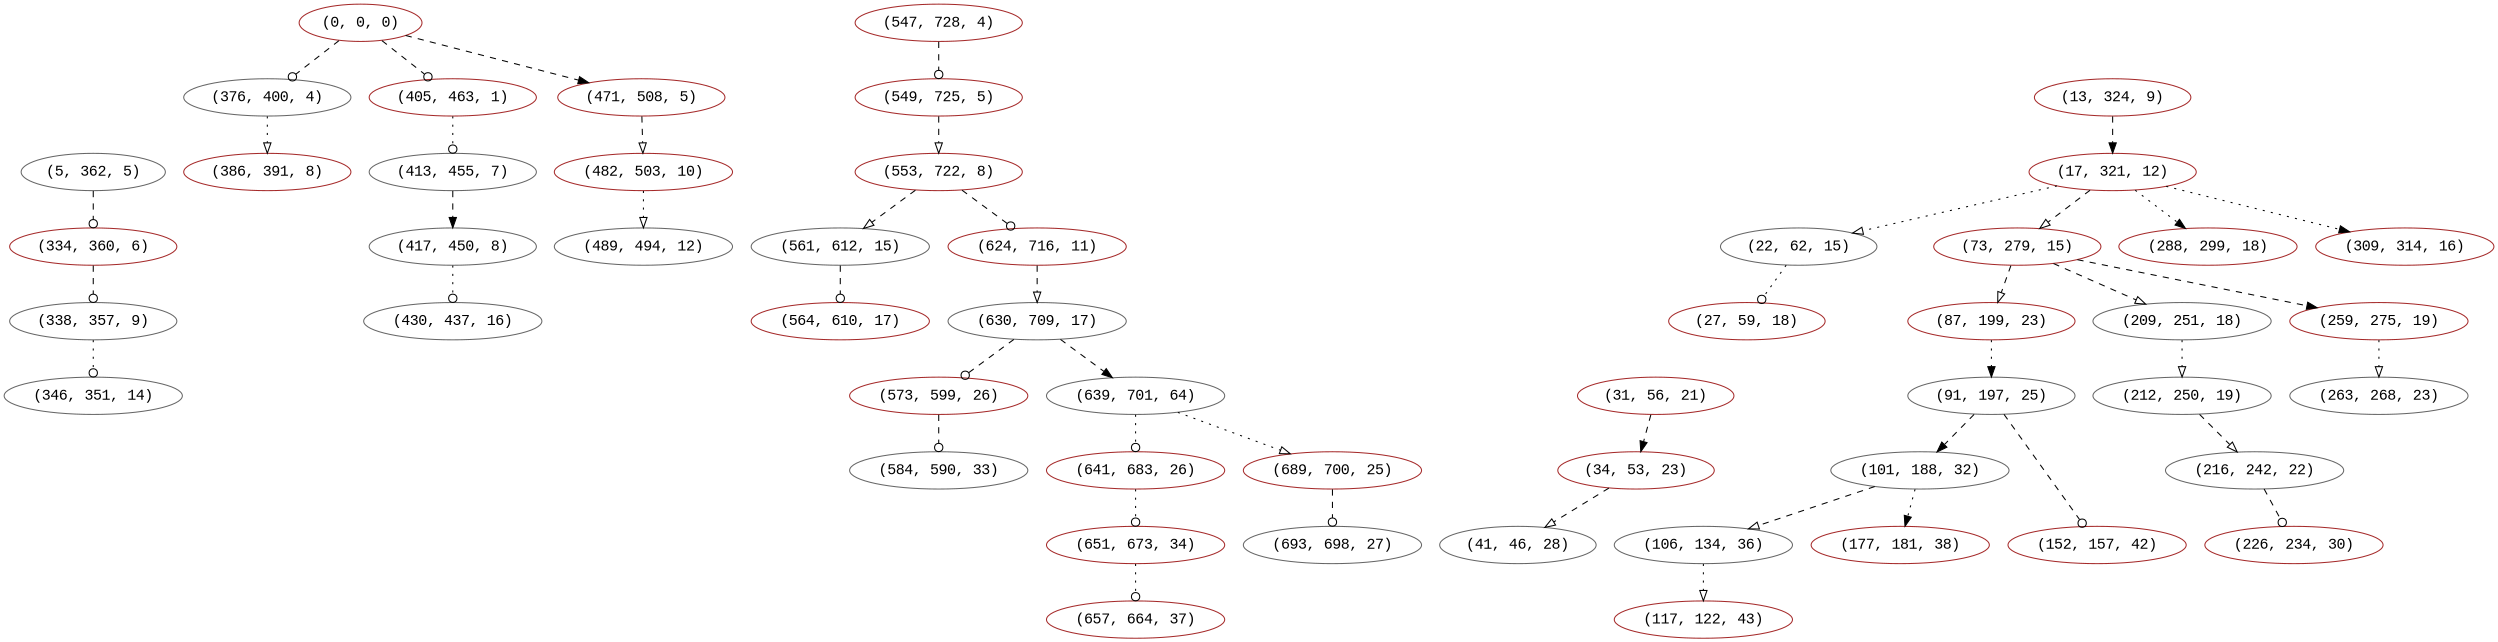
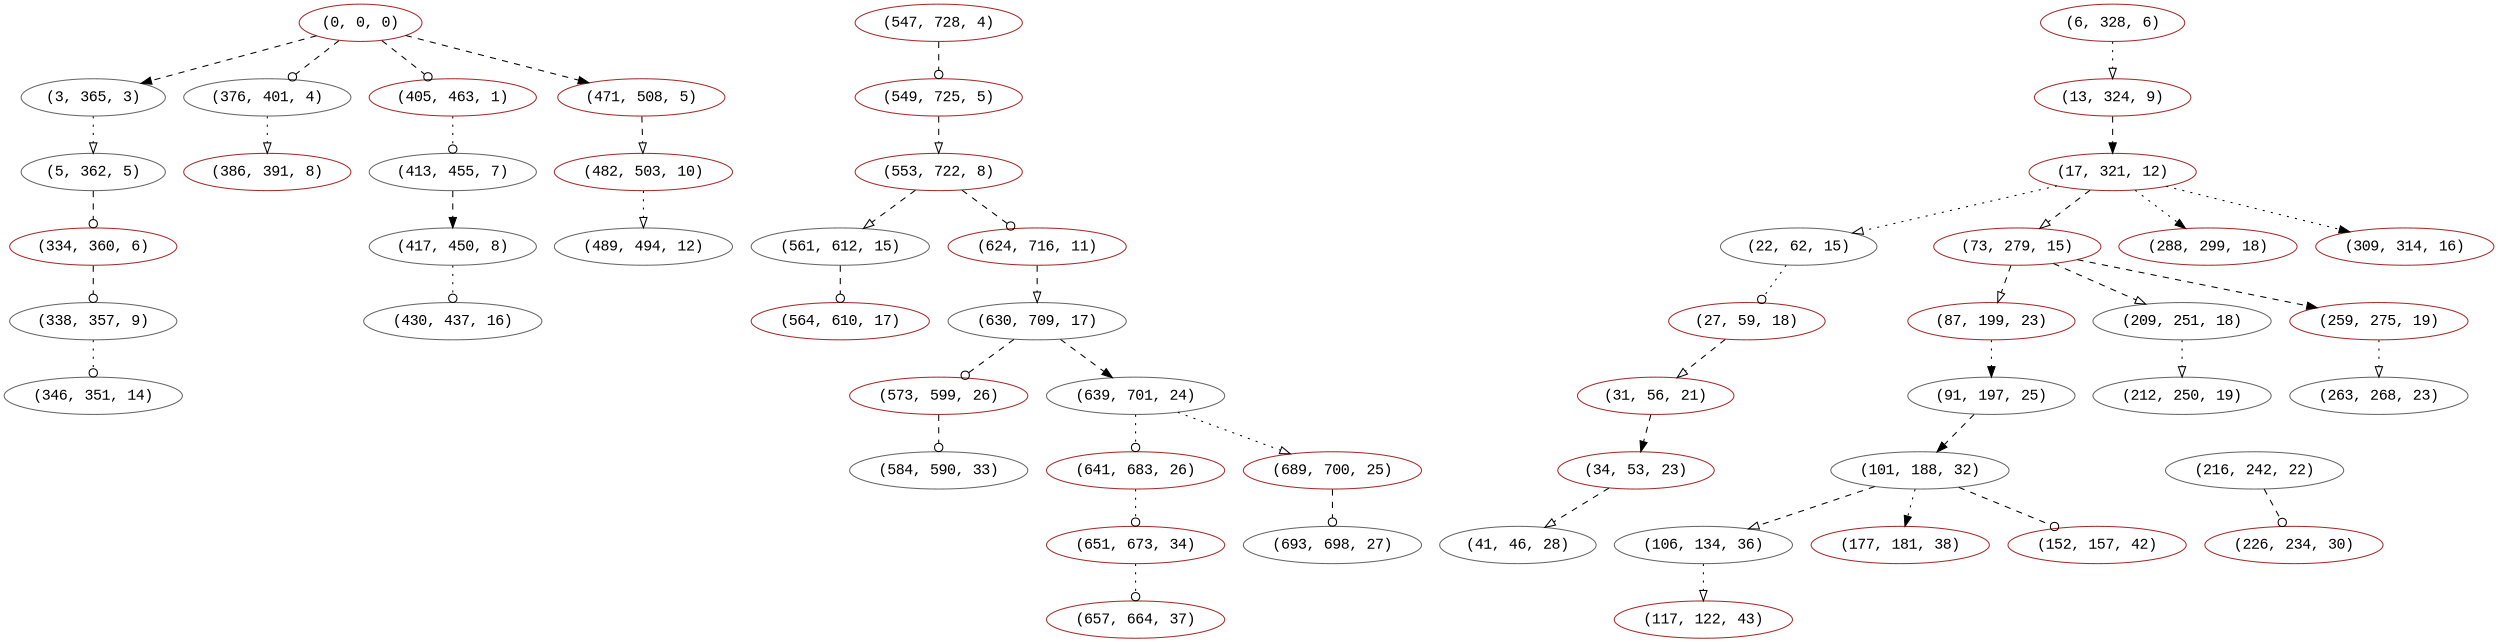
none -> (2113, 23)
none -> (93, 97)
(267, 97) -> (267, 97)
none -> (1705, 355)
(1136, 396) -> (1136, 396)
(2215, 429) -> none
(2042, 467) -> (2005, 506)
